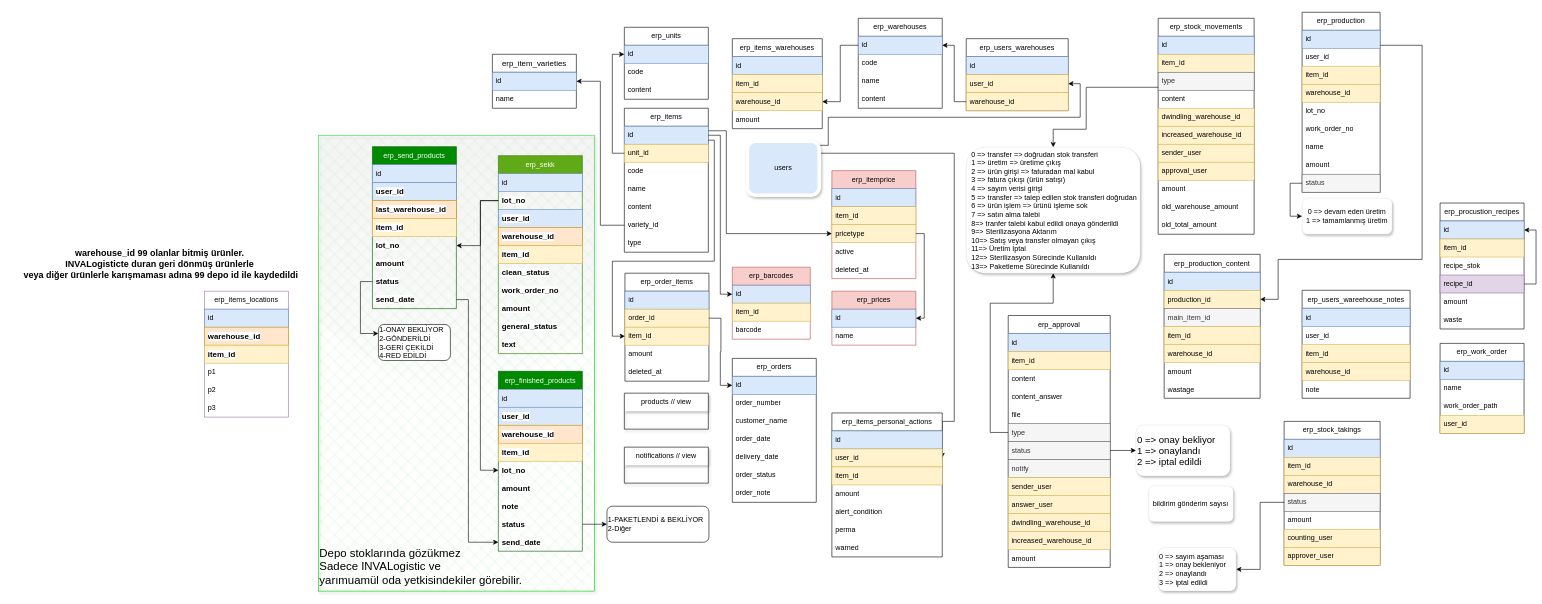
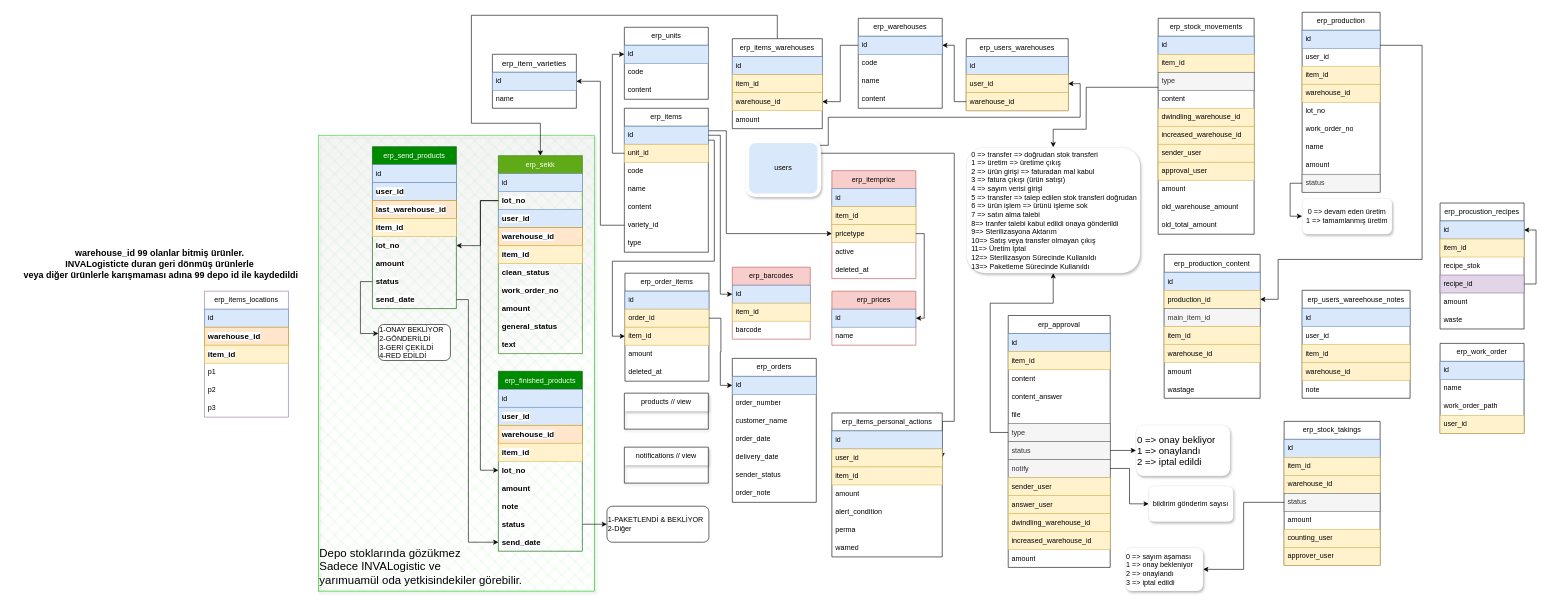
none -> (471, 69)
(760, 476) -> (762, 476)
none -> (1130, 478)
(1197, 570) -> (1164, 570)
